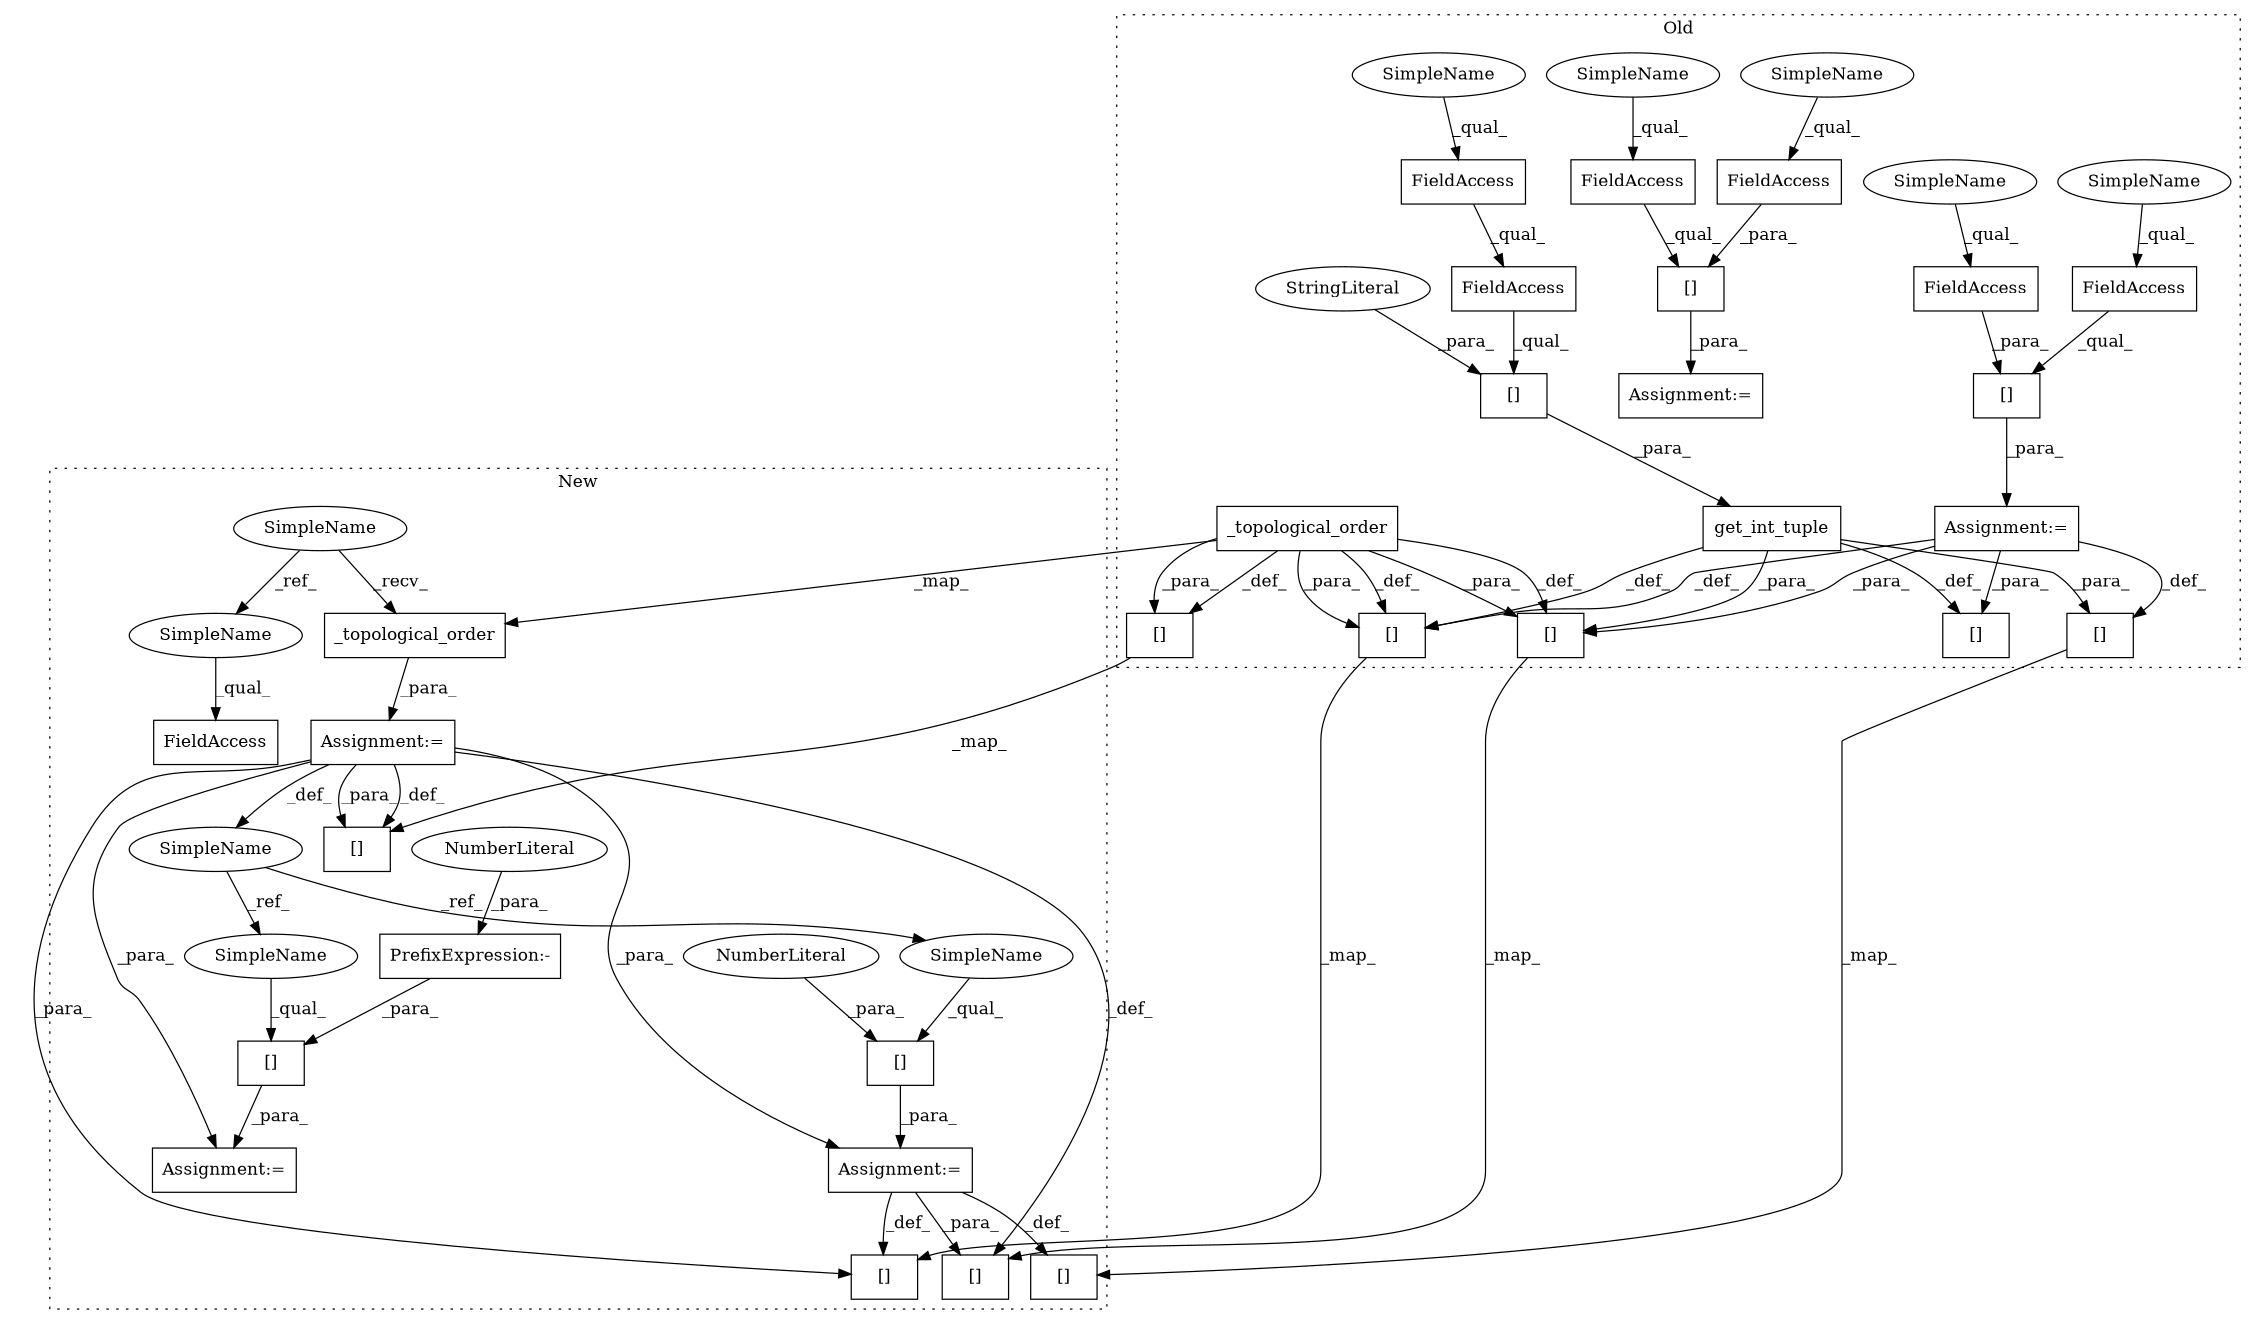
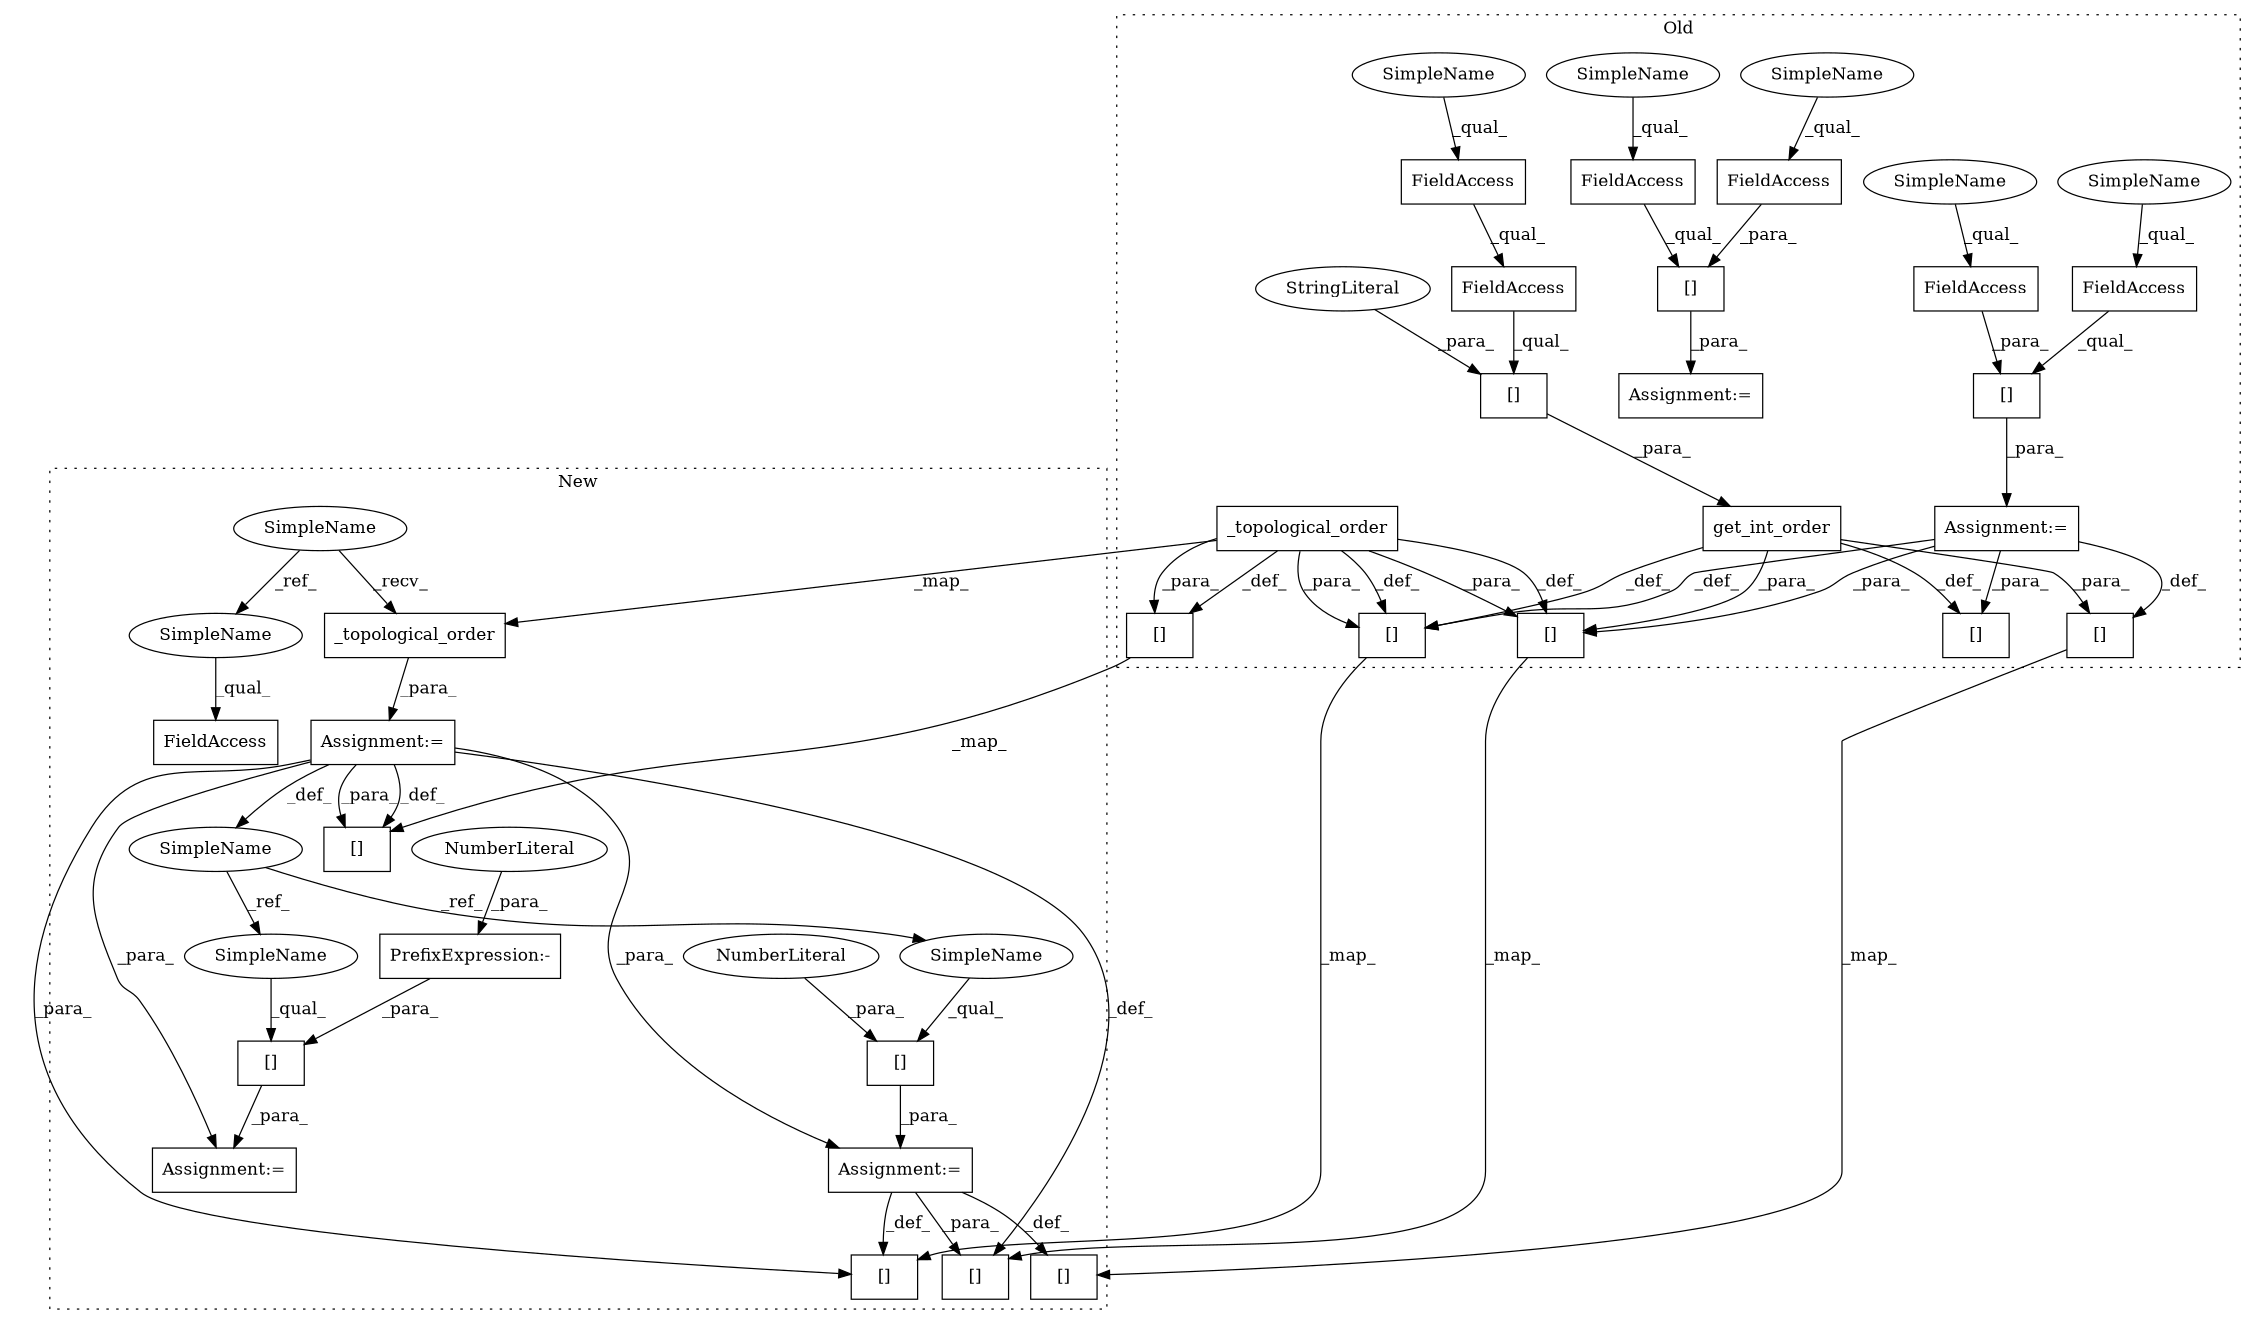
(1772, 529) -> (1772, 529)
